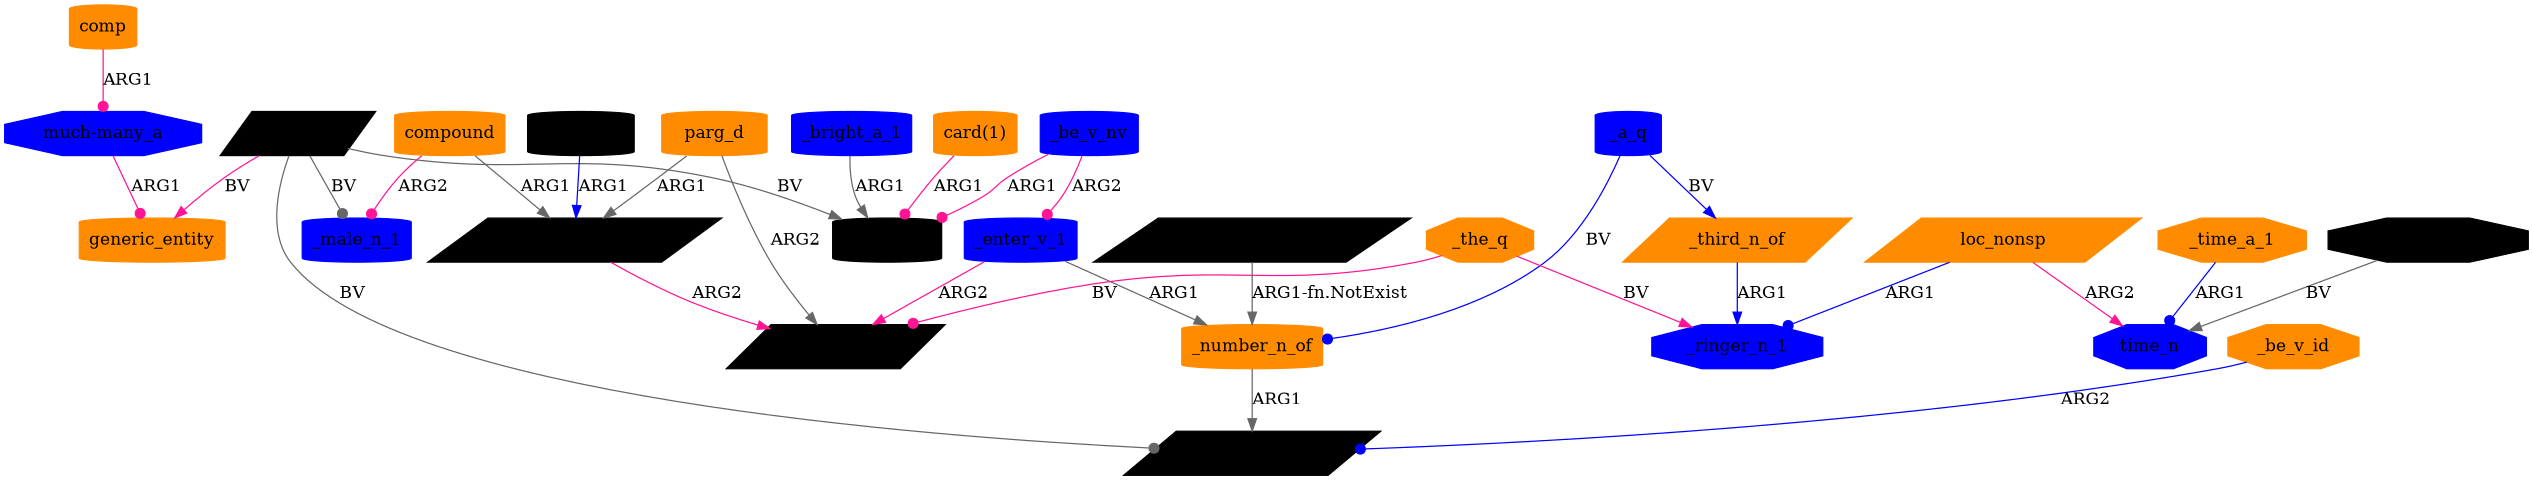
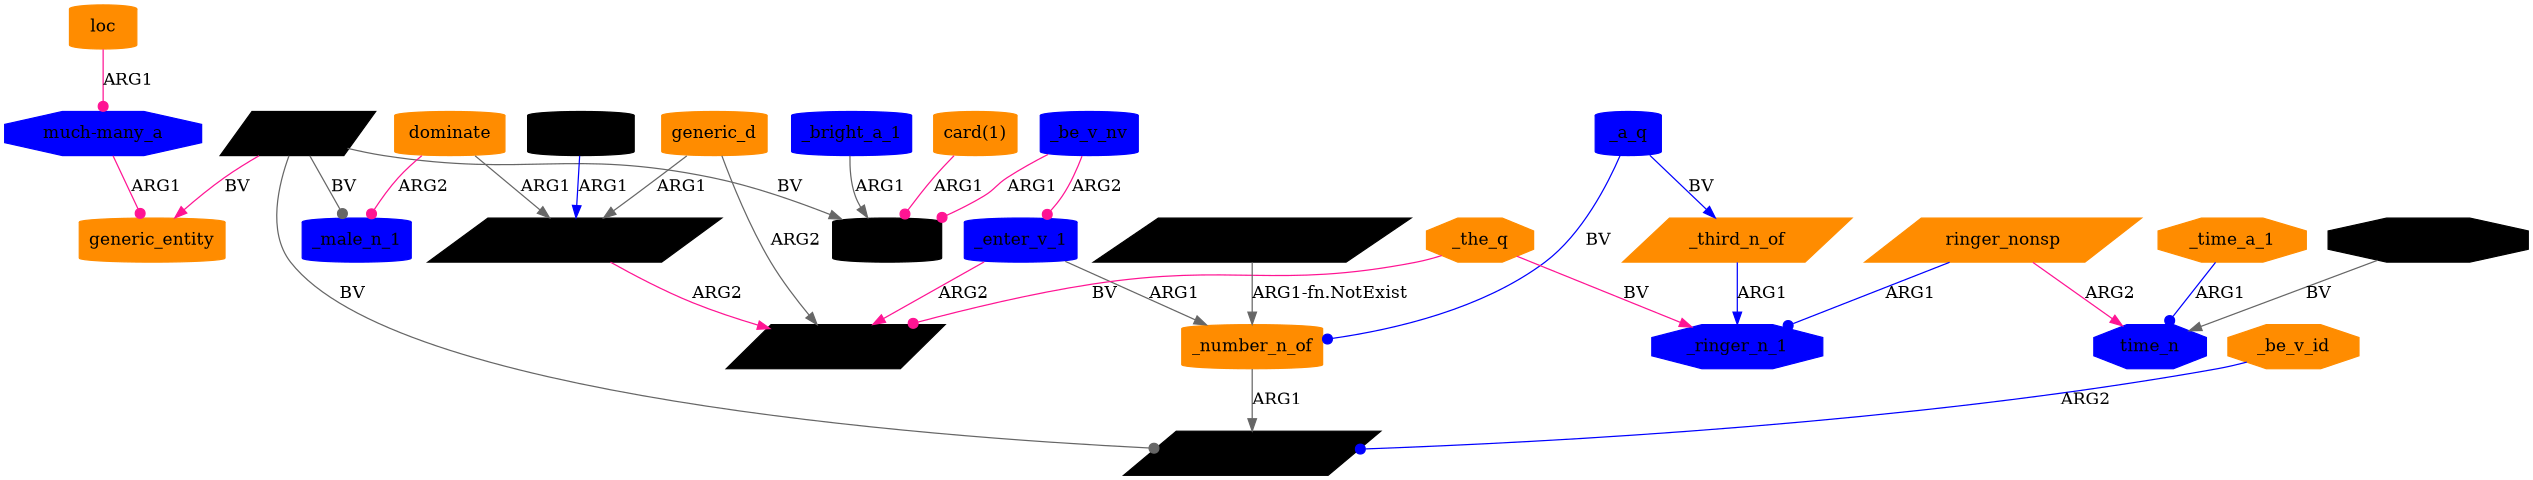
(103, 27) -> (103, 27)
(450, 134) -> (450, 134)
(714, 134) -> (714, 134)
(2003, 240) -> (2003, 240)
